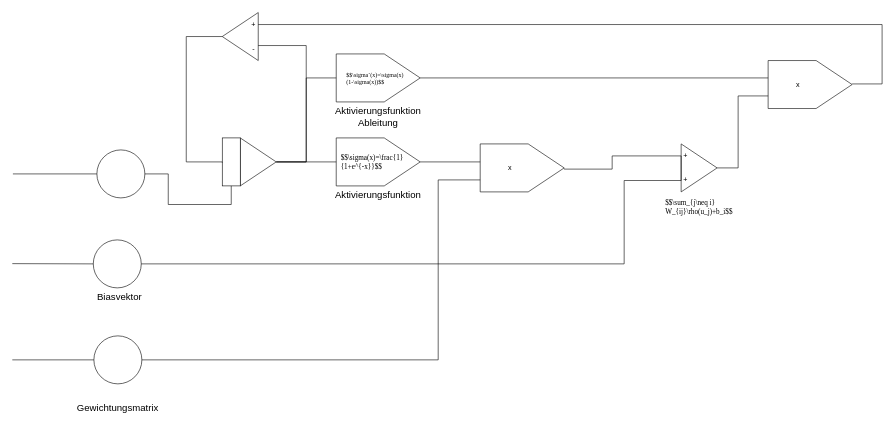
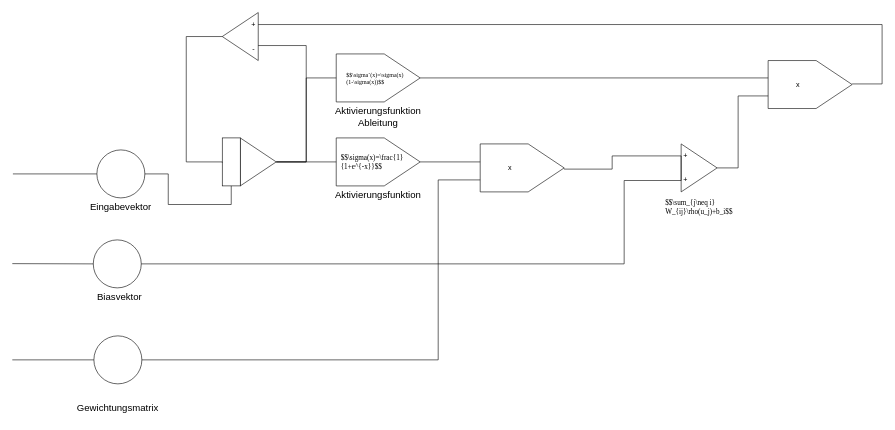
none -> (121, 207)
